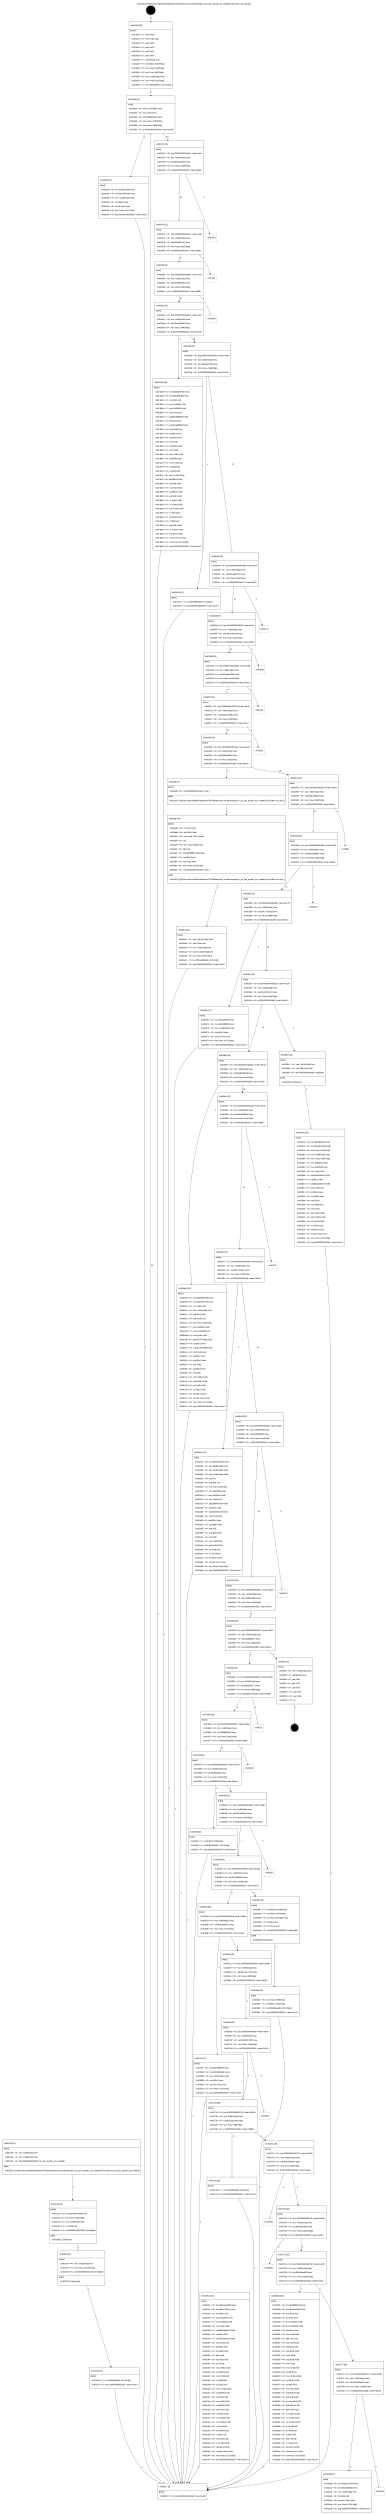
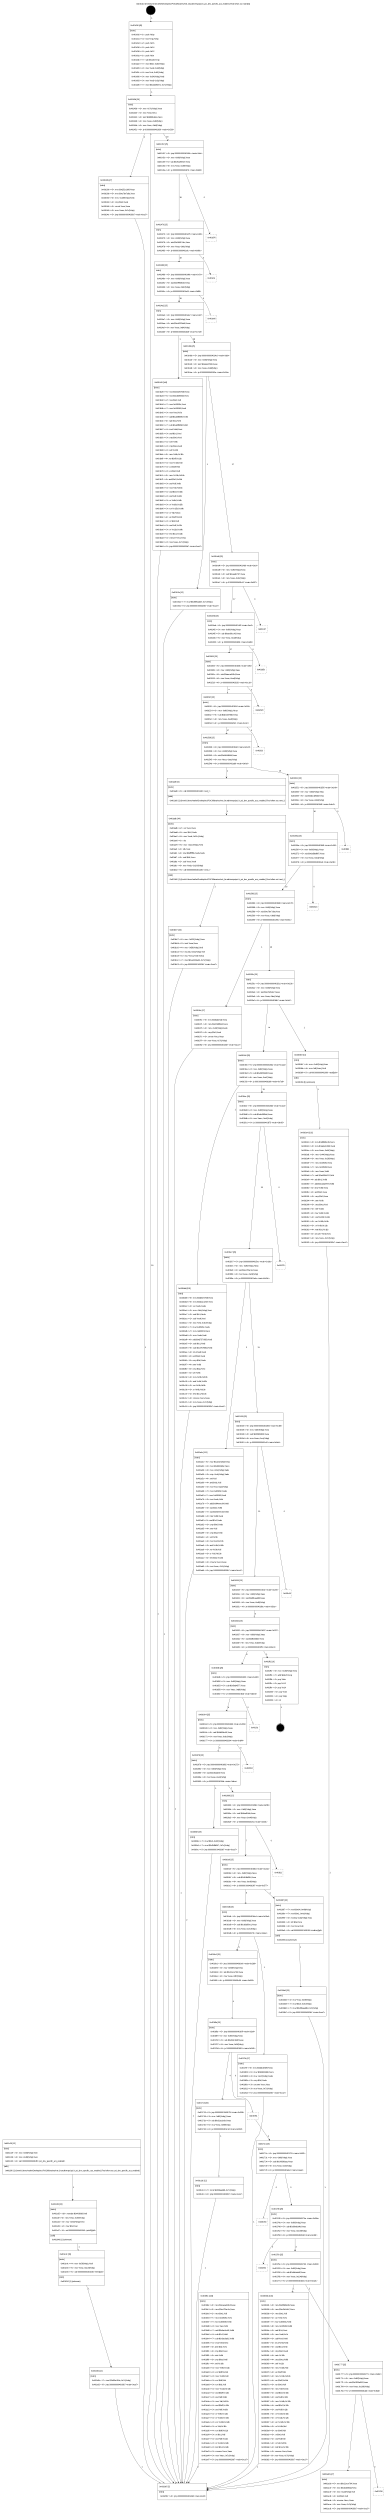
(260, 2136) -> (262, 2130)
